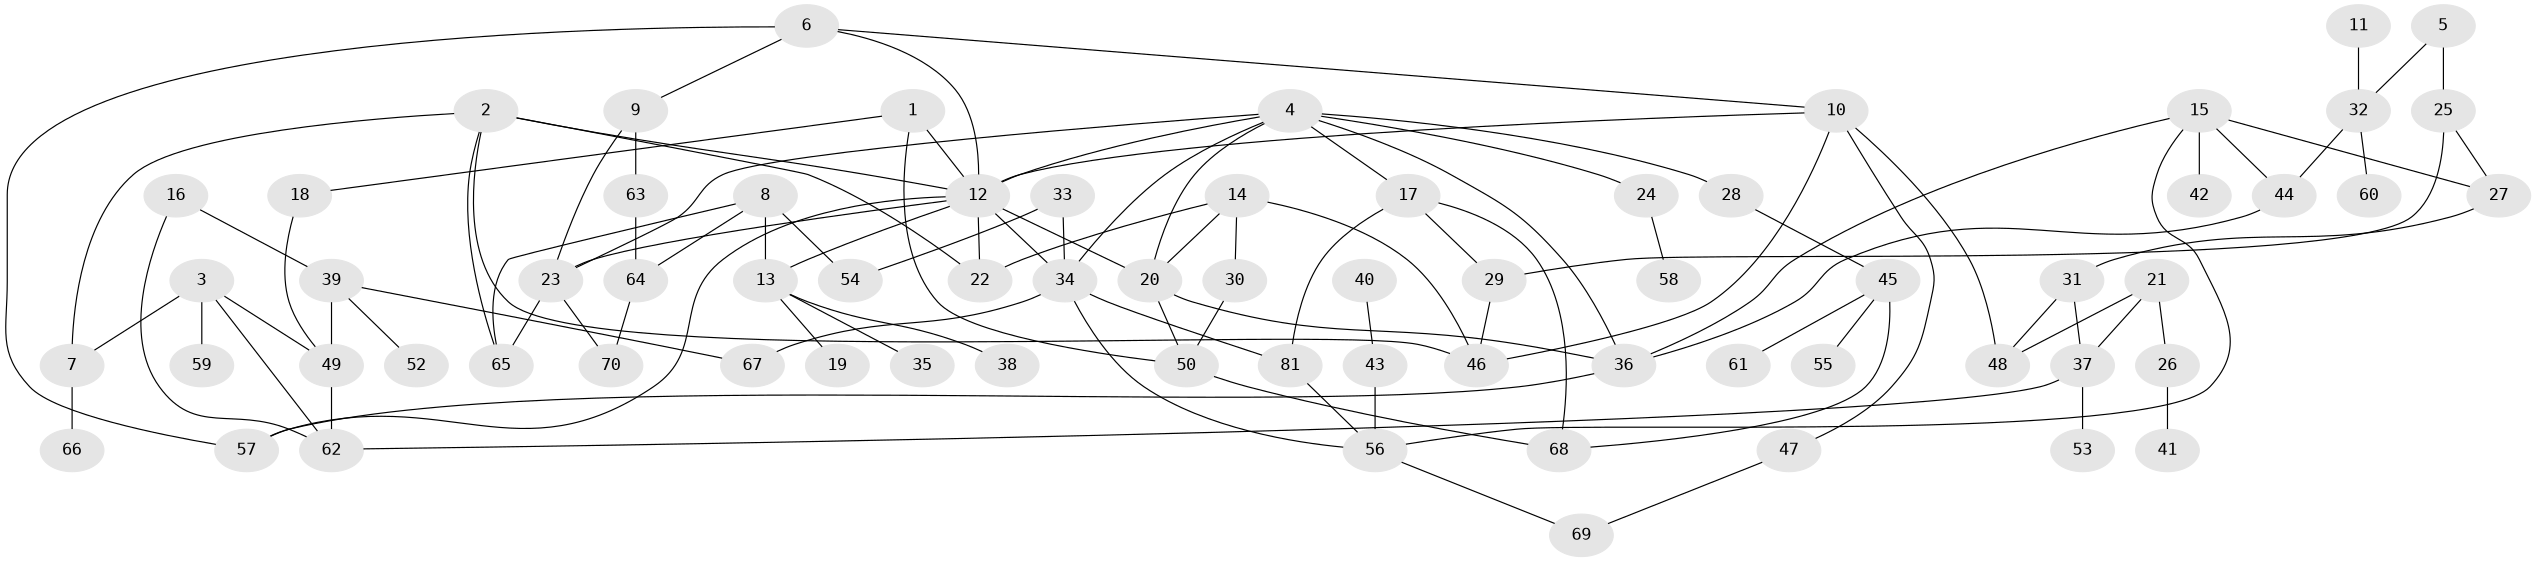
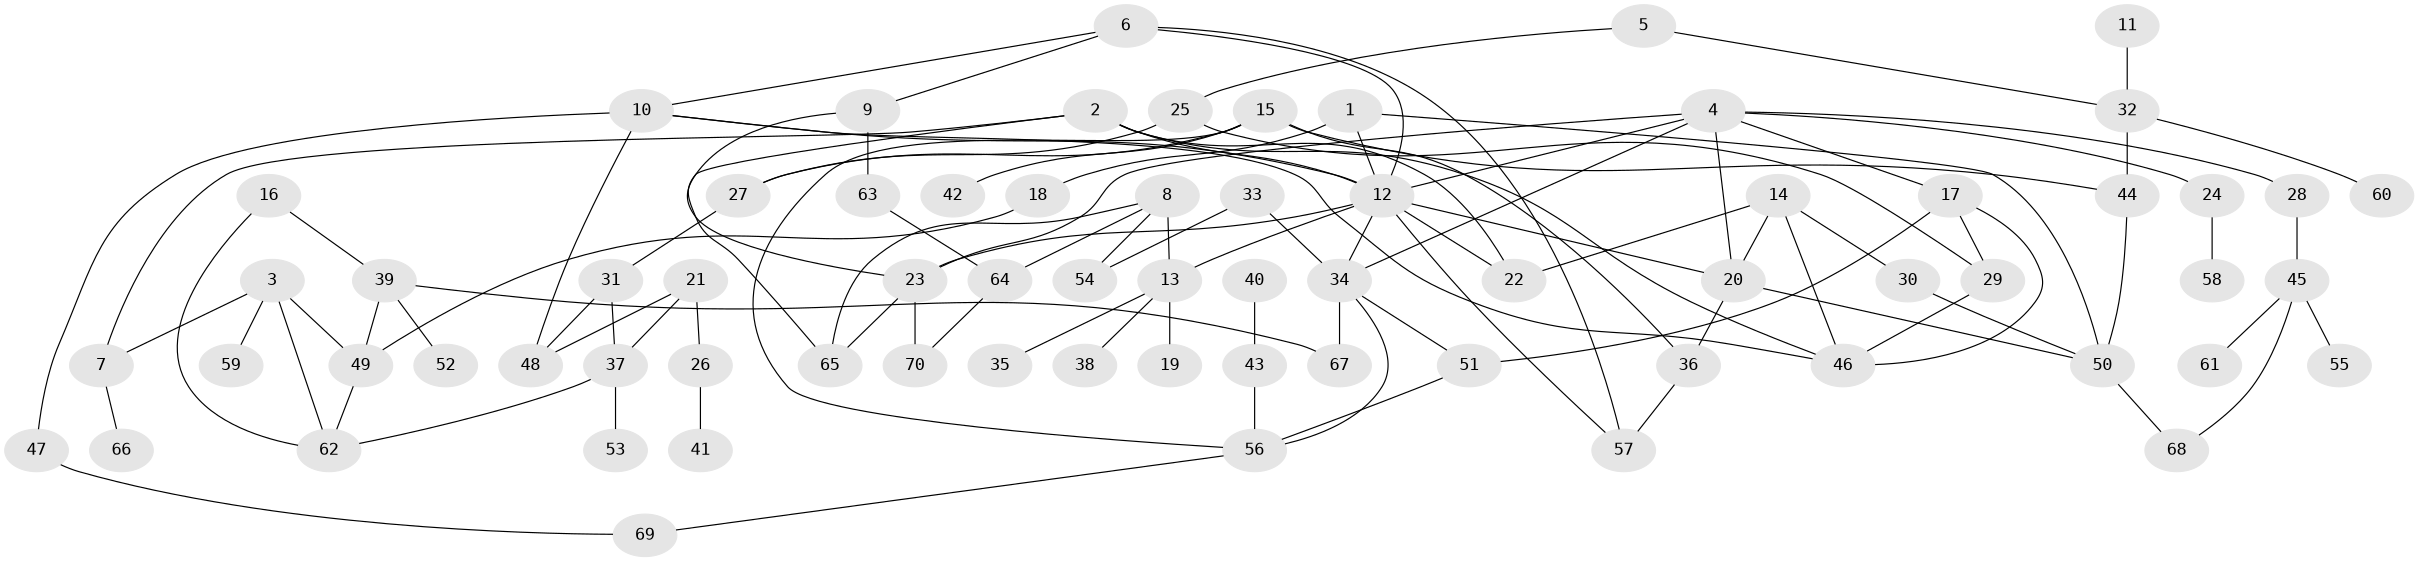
(1494, 199) -> none
(1943, 232) -> (2122, 281)
(1551, 286) -> (2017, 321)
(1290, 366) -> (1469, 366)
